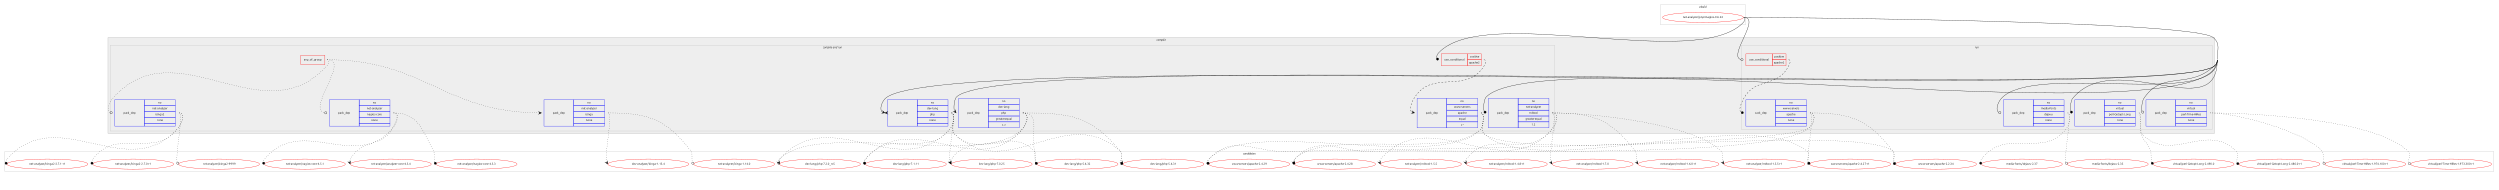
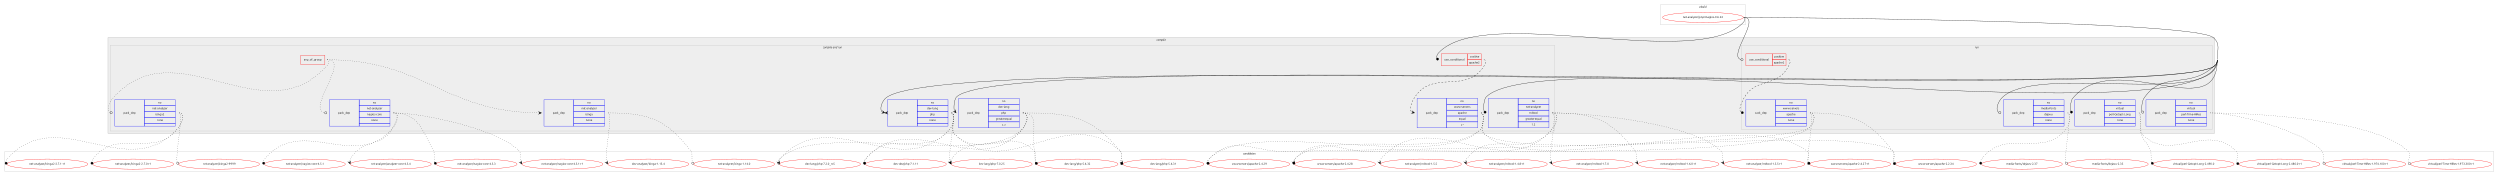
none -> (563, 164)
(906, 164) -> (906, 164)
